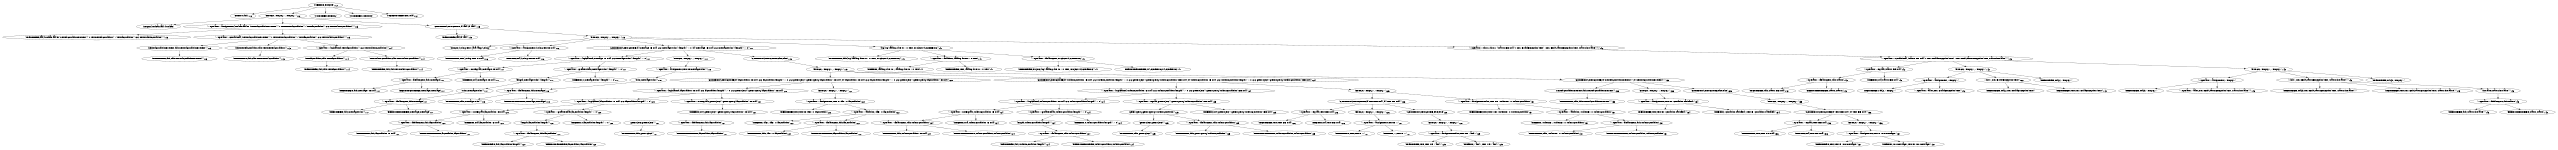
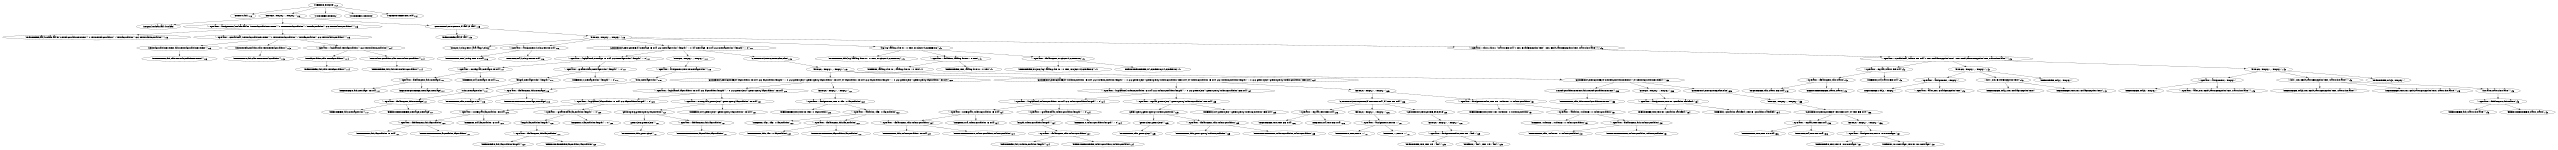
(2022, 80) -> (2022, 80)
none -> (644, 112)
